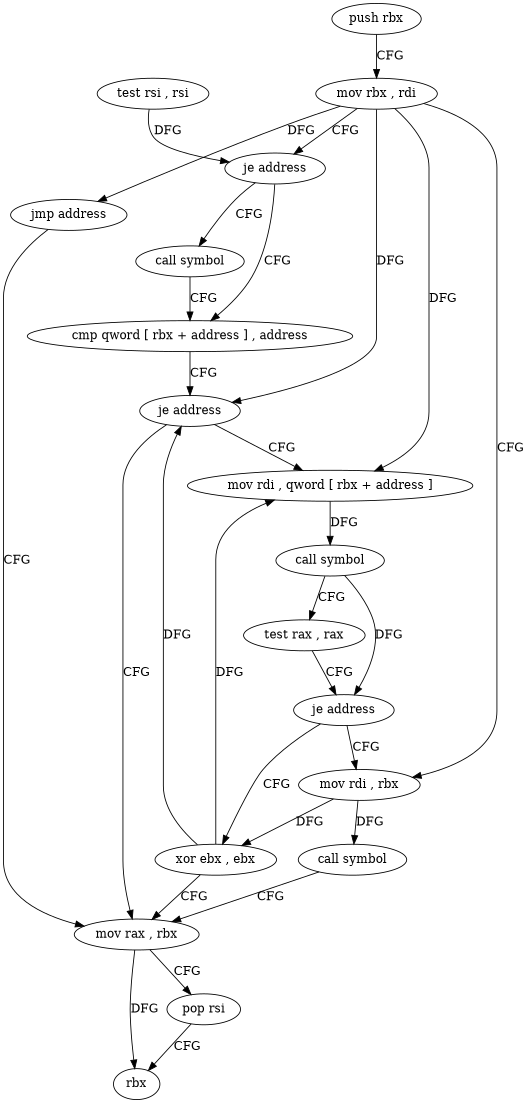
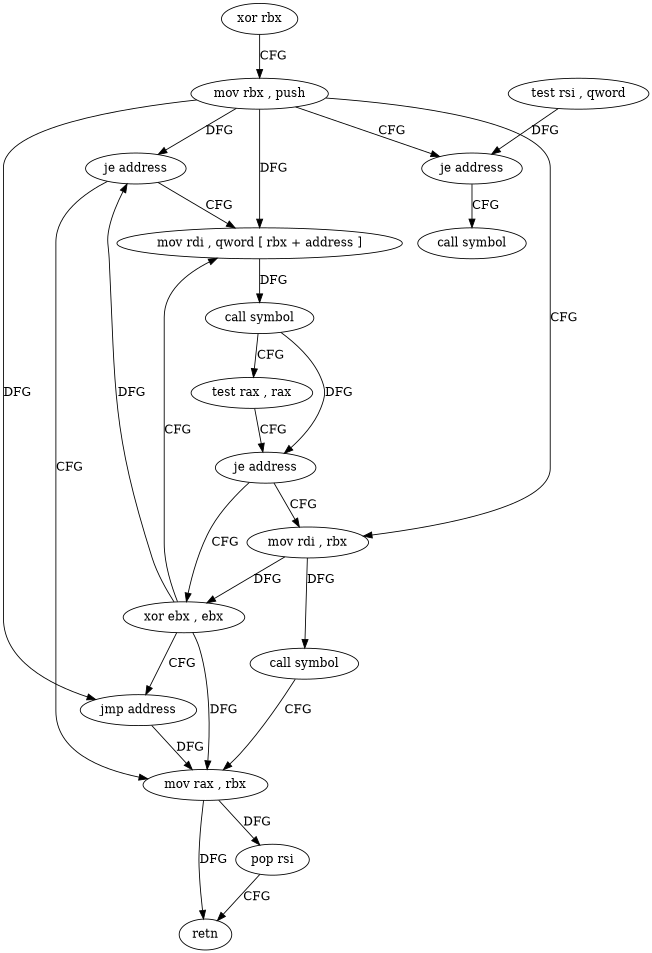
(377, 19) -> (260, 19)
(153, 94) -> (579, 94)
(377, 94) -> (260, 94)
(190, 336) -> none
(17, 561) -> (190, 748)
none -> (163, 660)
(230, 673) -> (178, 430)
(194, 897) -> (224, 710)
(187, 972) -> (257, 822)
(137, 1084) -> (205, 935)
